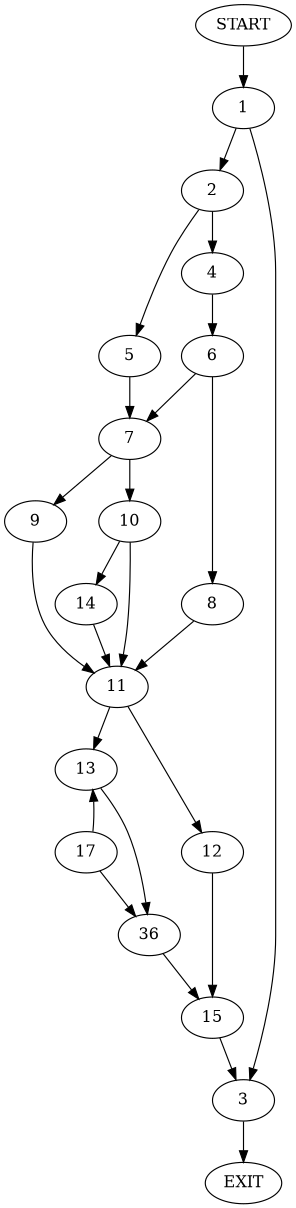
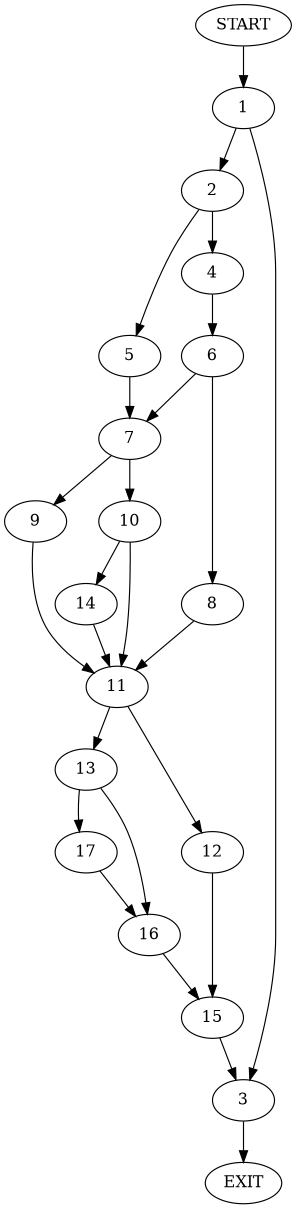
(94, 817) -> (78, 805)
(149, 935) -> (149, 935)
